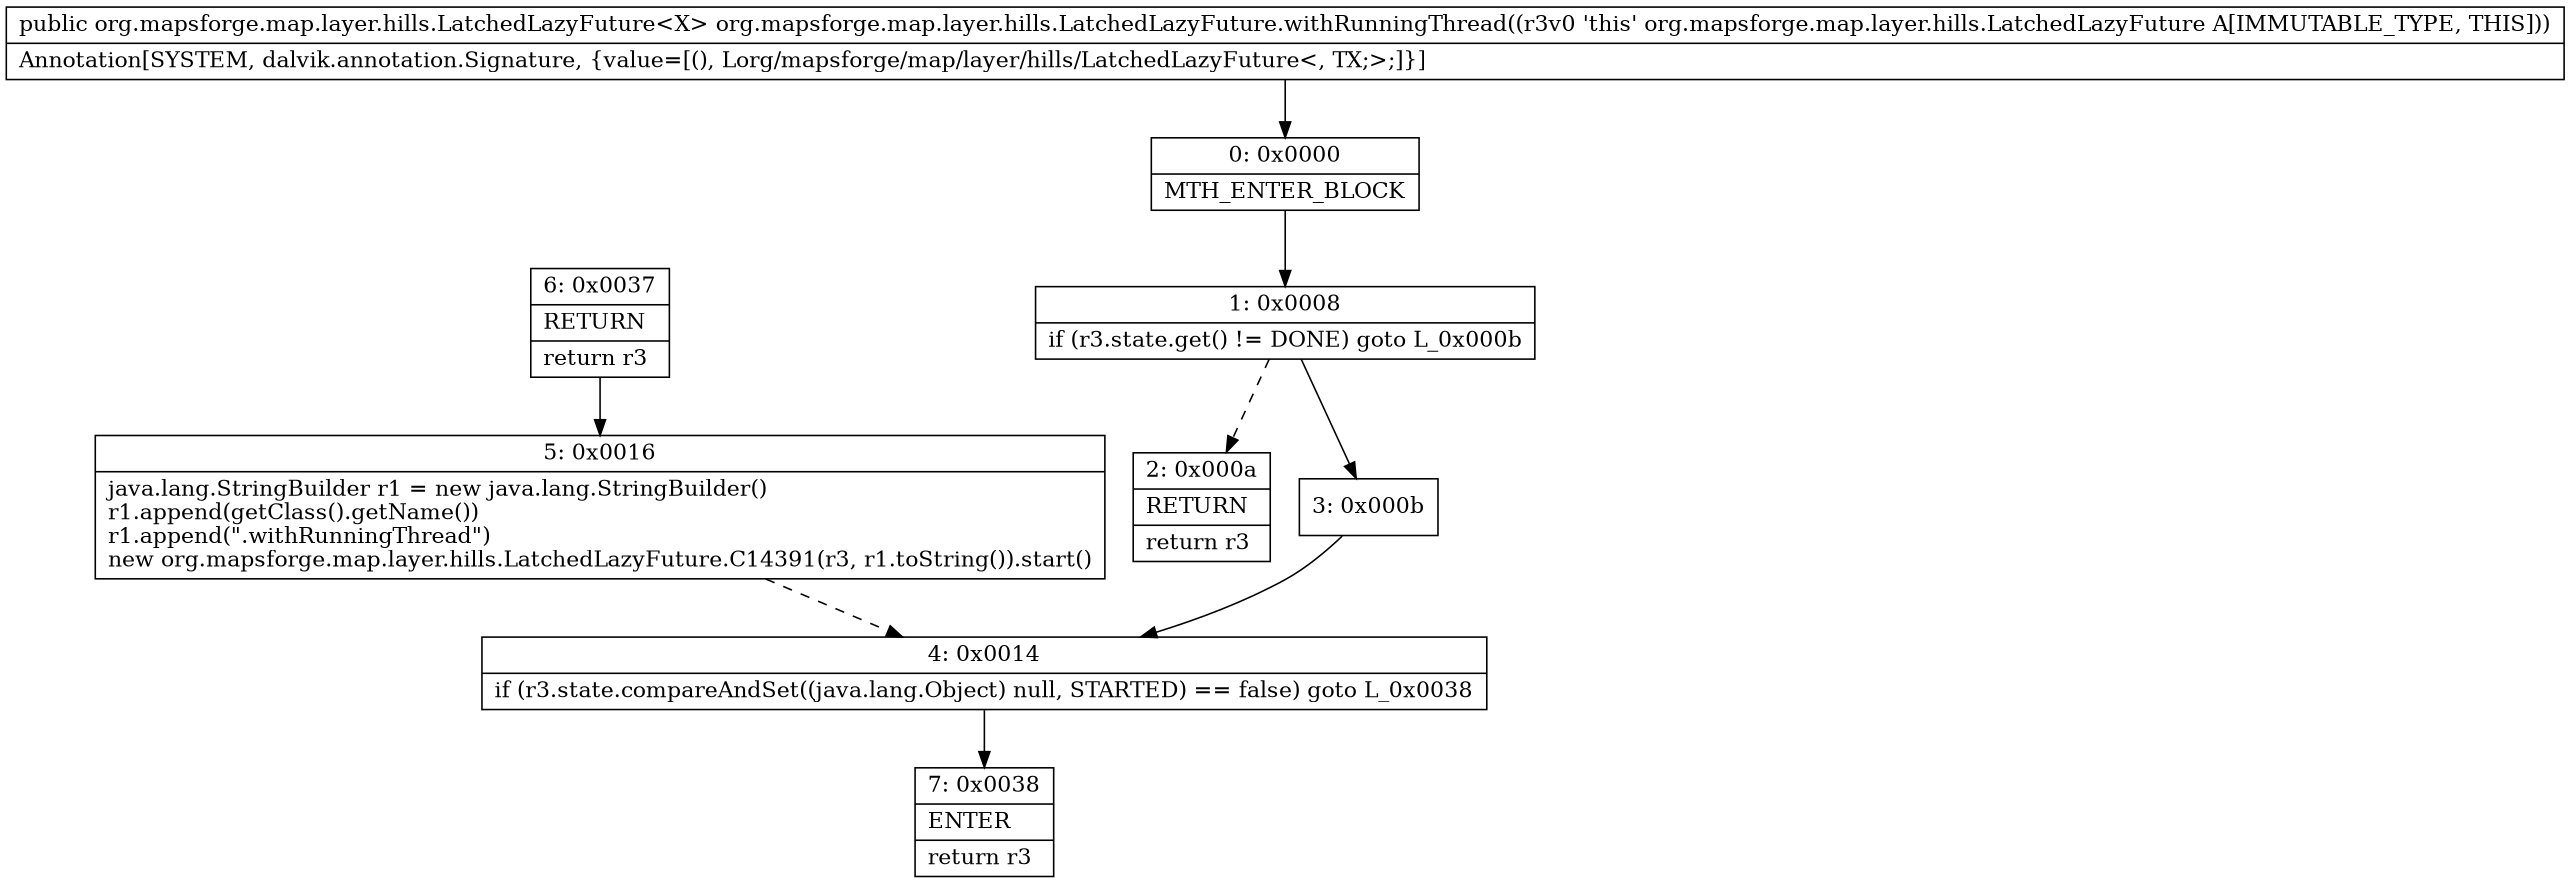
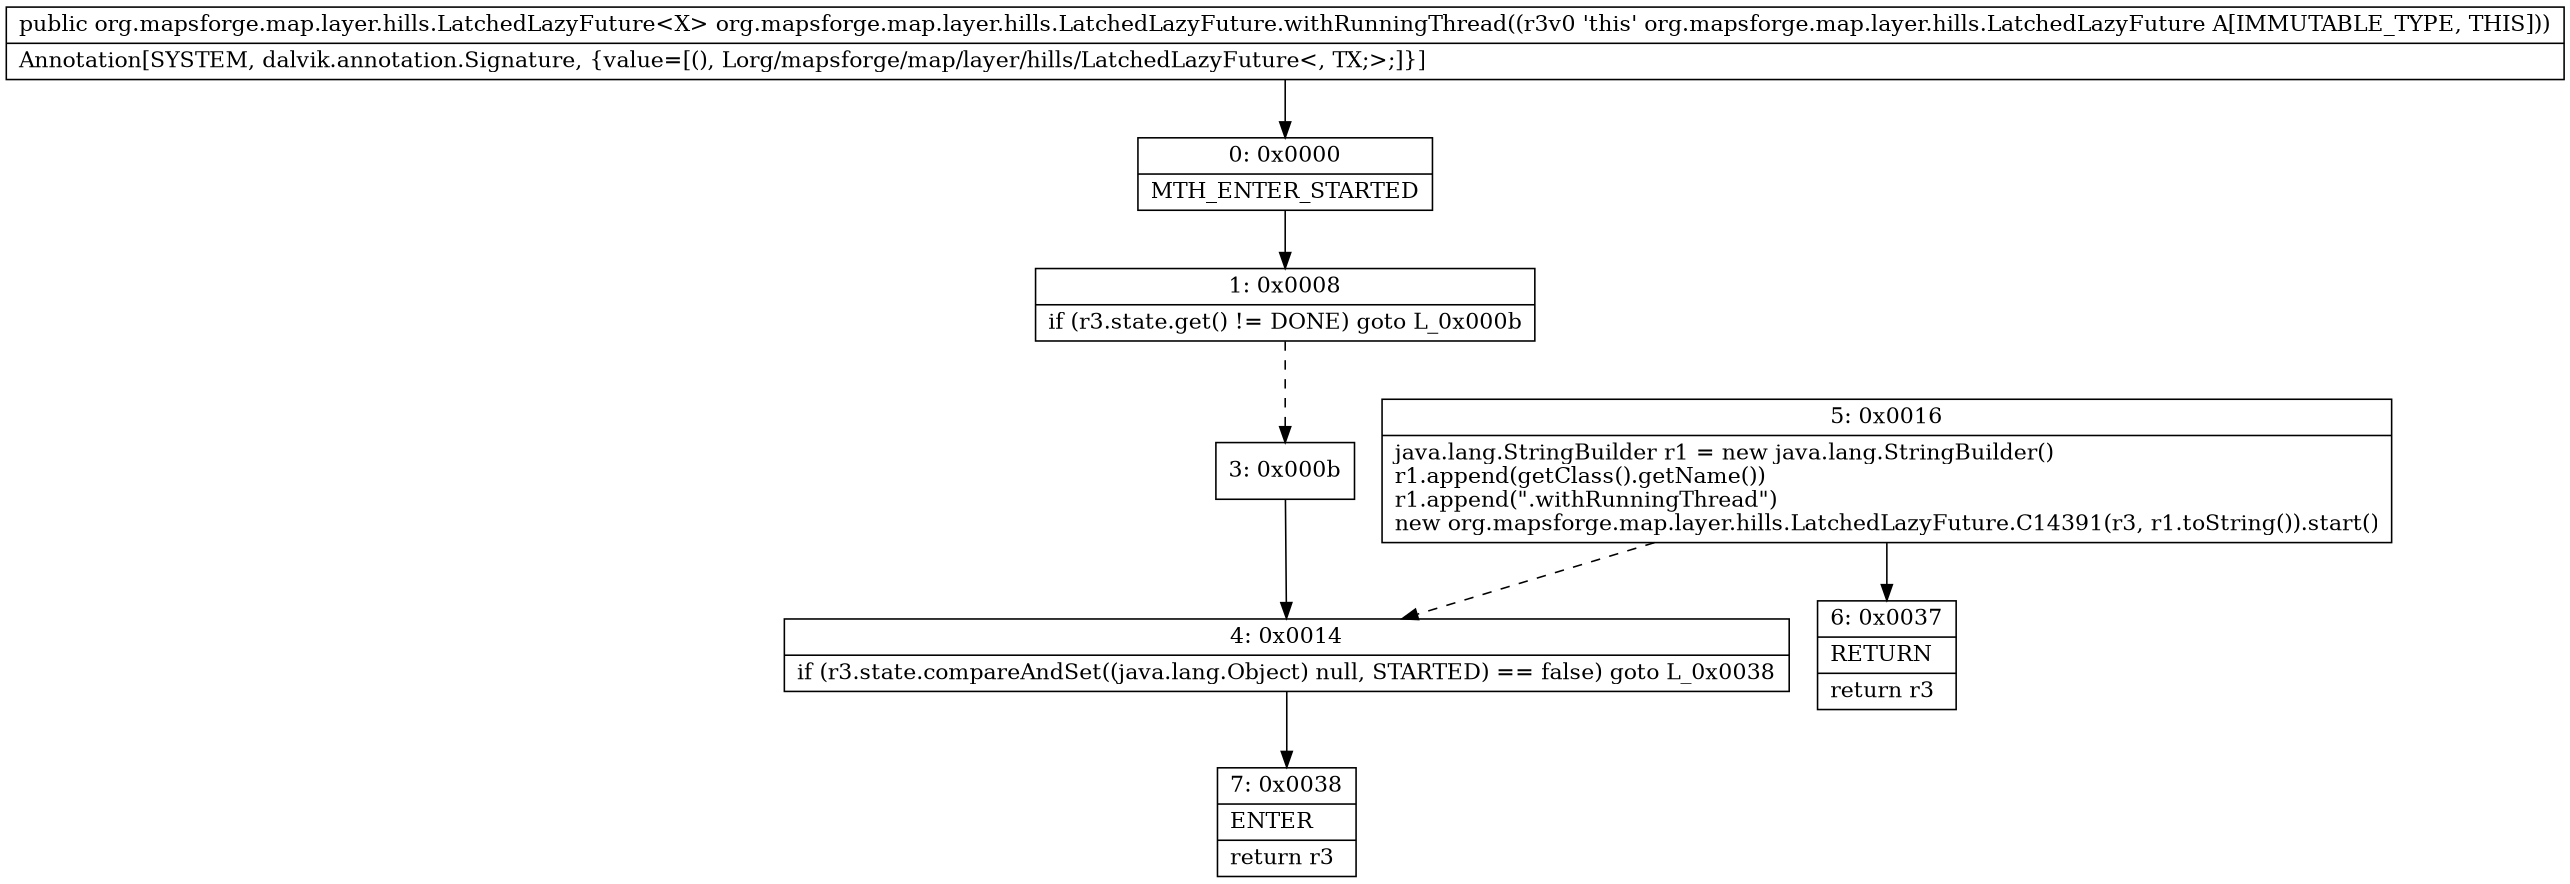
(1285, 191) -> (1285, 191)
(600, 398) -> (1887, 564)
(1325, 412) -> (1285, 384)
(1202, 507) -> none
